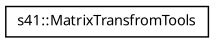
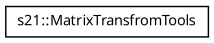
(107, 22) -> (107, 22)
